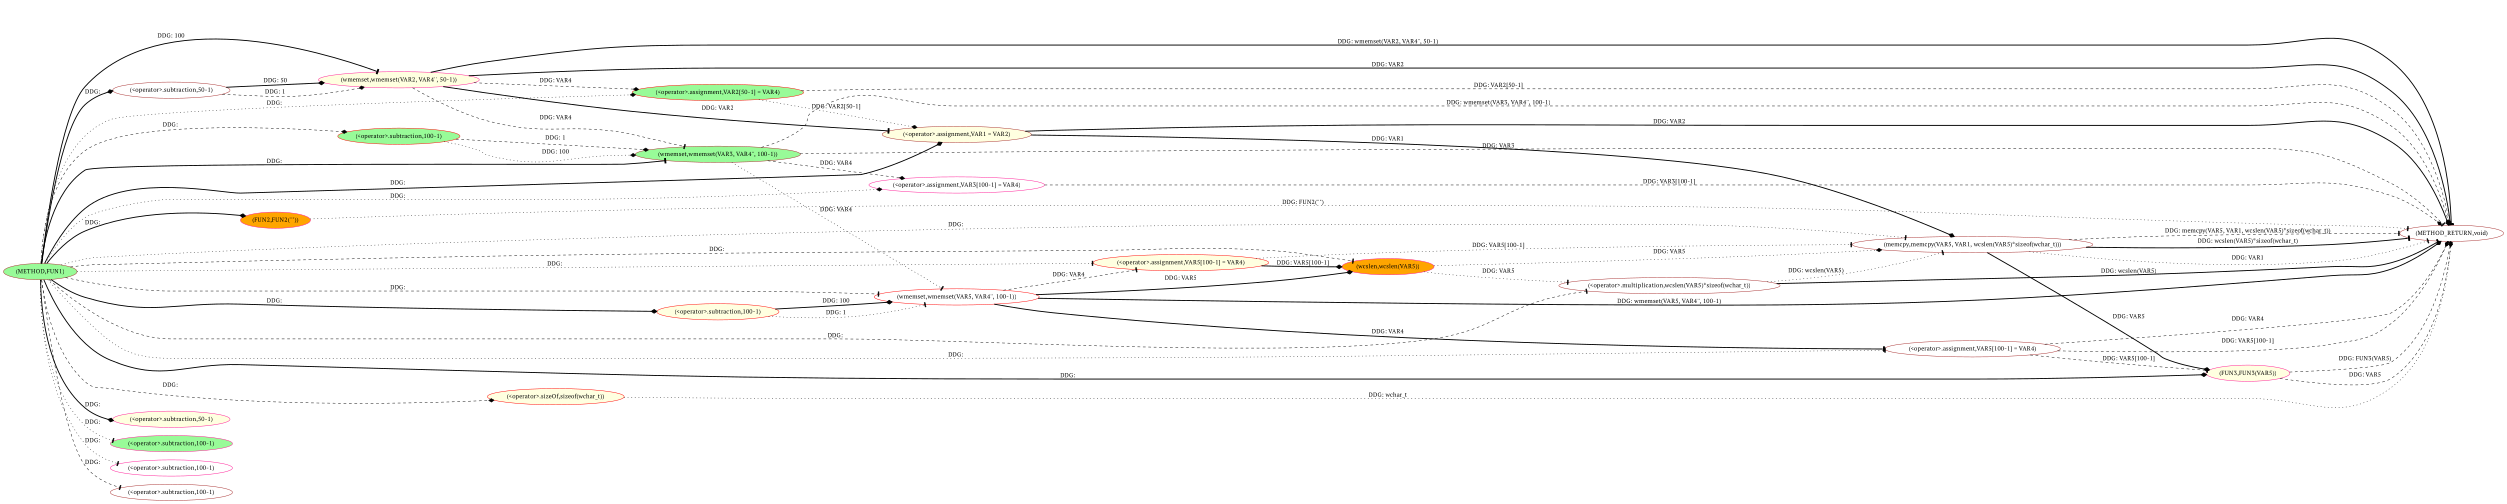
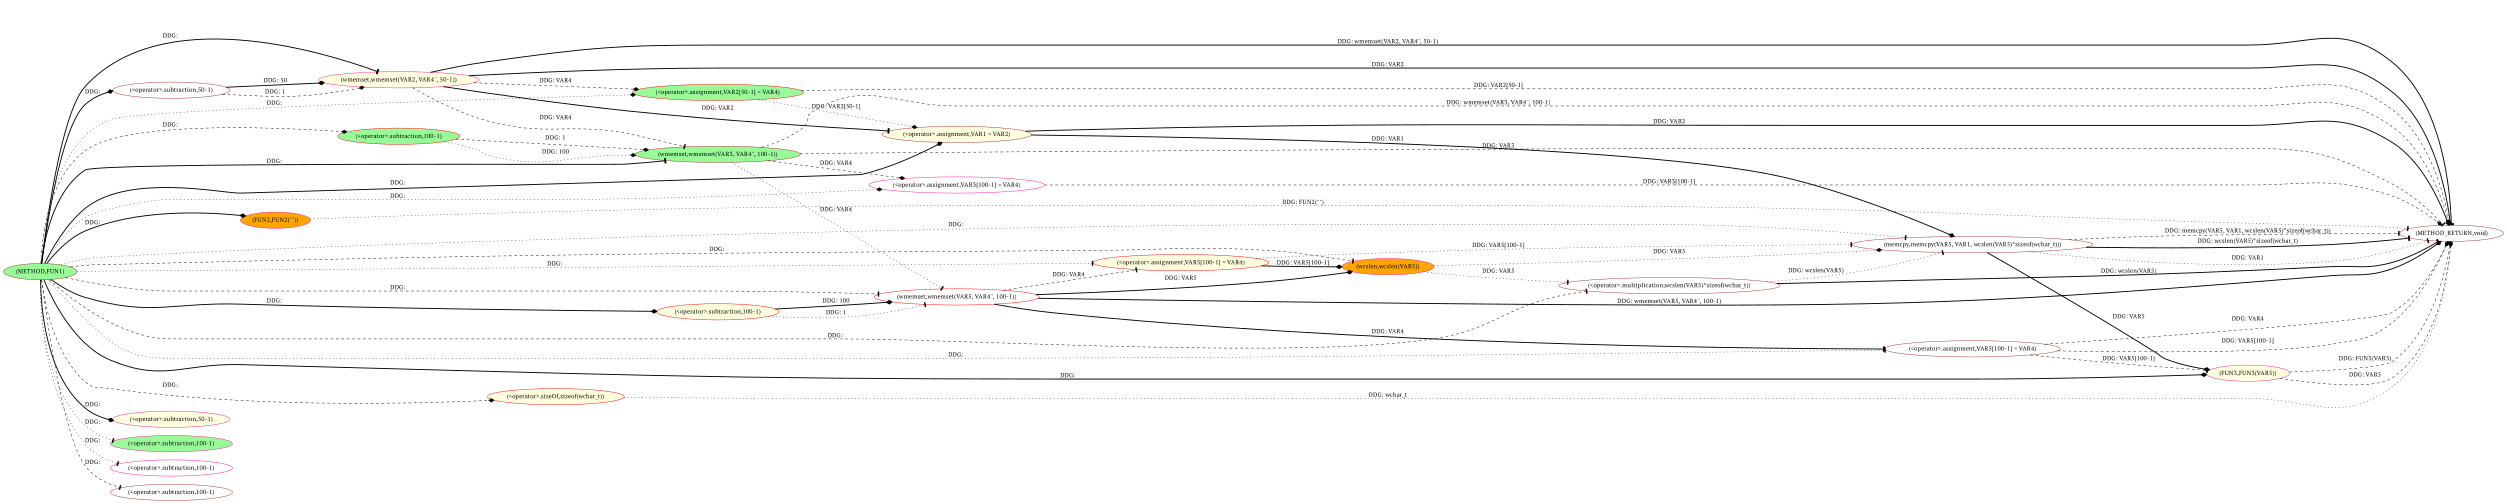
(171, 36) -> (171, 36)
